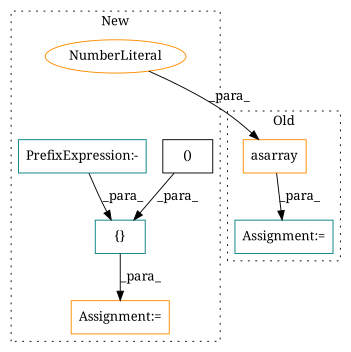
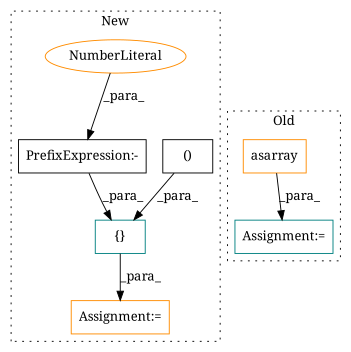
(203, 98) -> (101, 102)
(82, 156) -> (82, 156)
